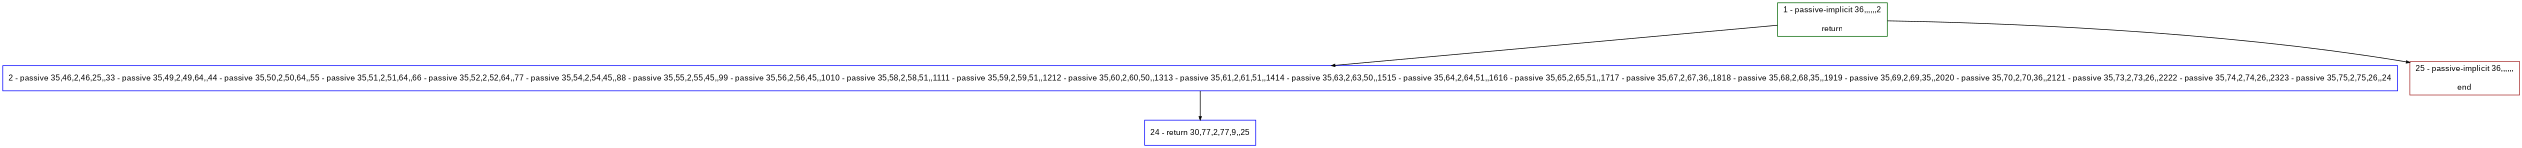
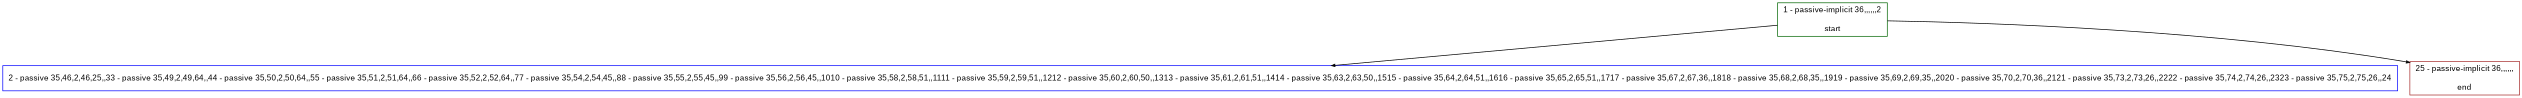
(1832, 20) -> (1832, 20)
(1200, 133) -> none
